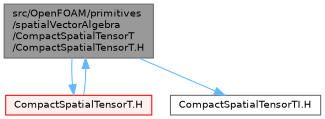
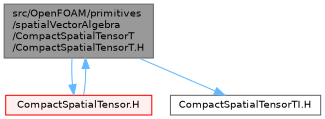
(79, 105) -> (79, 105)
